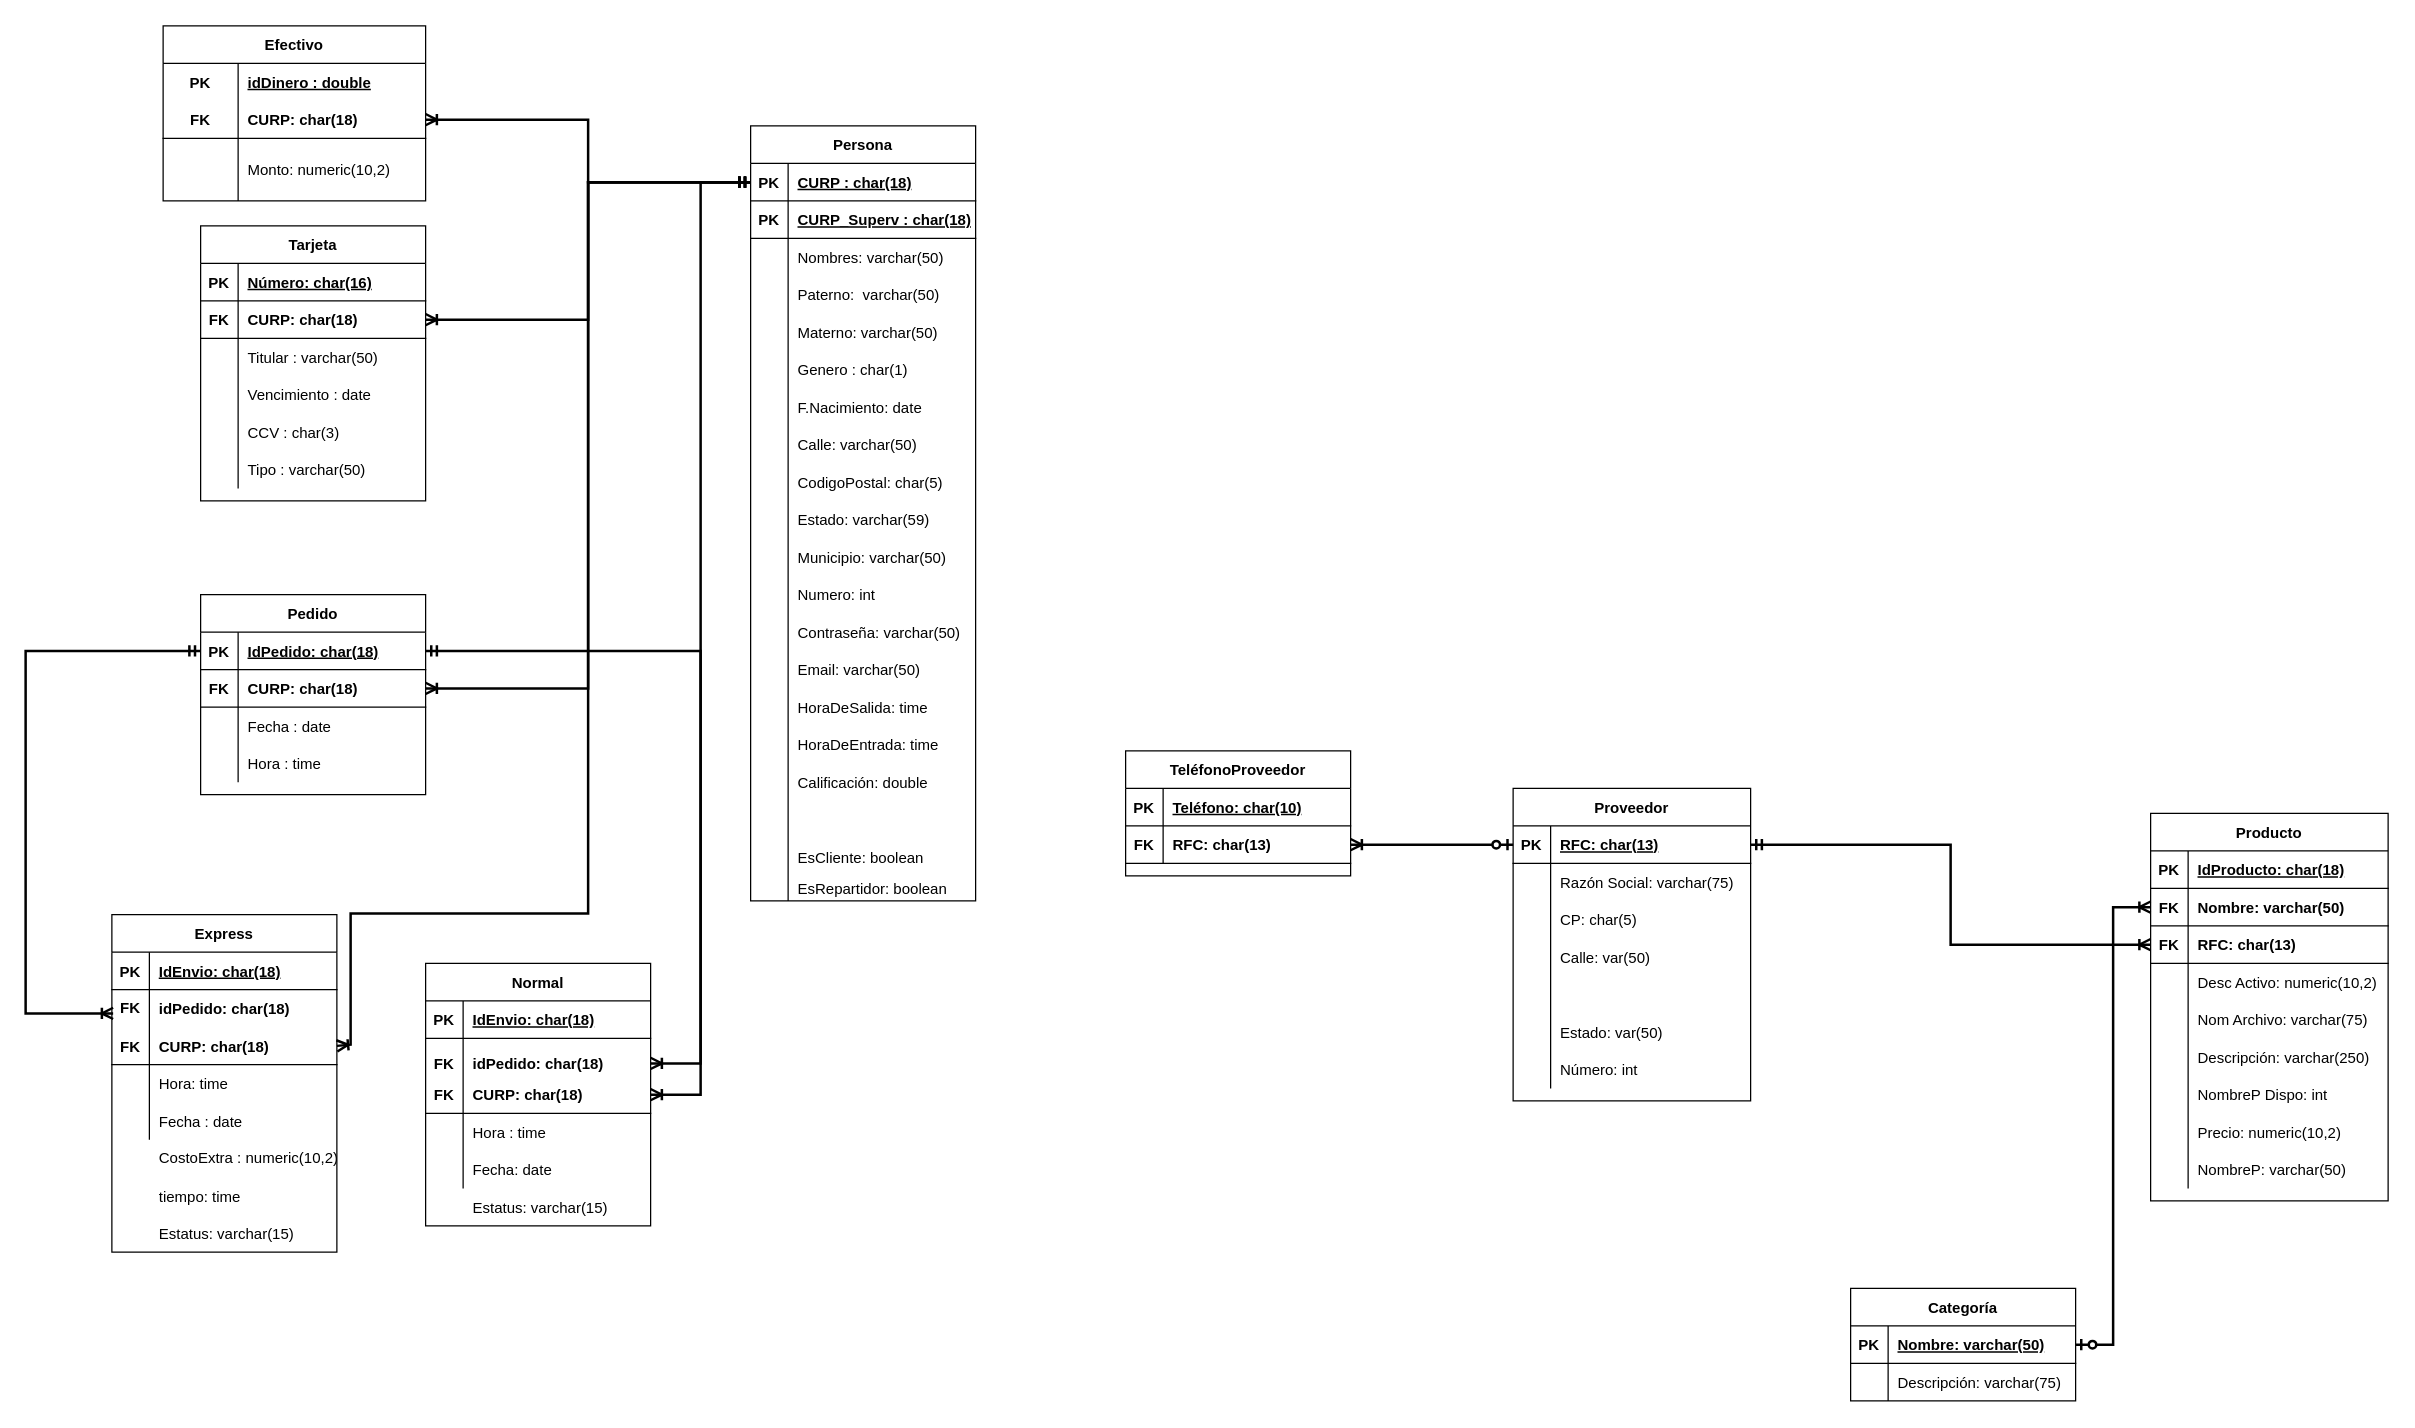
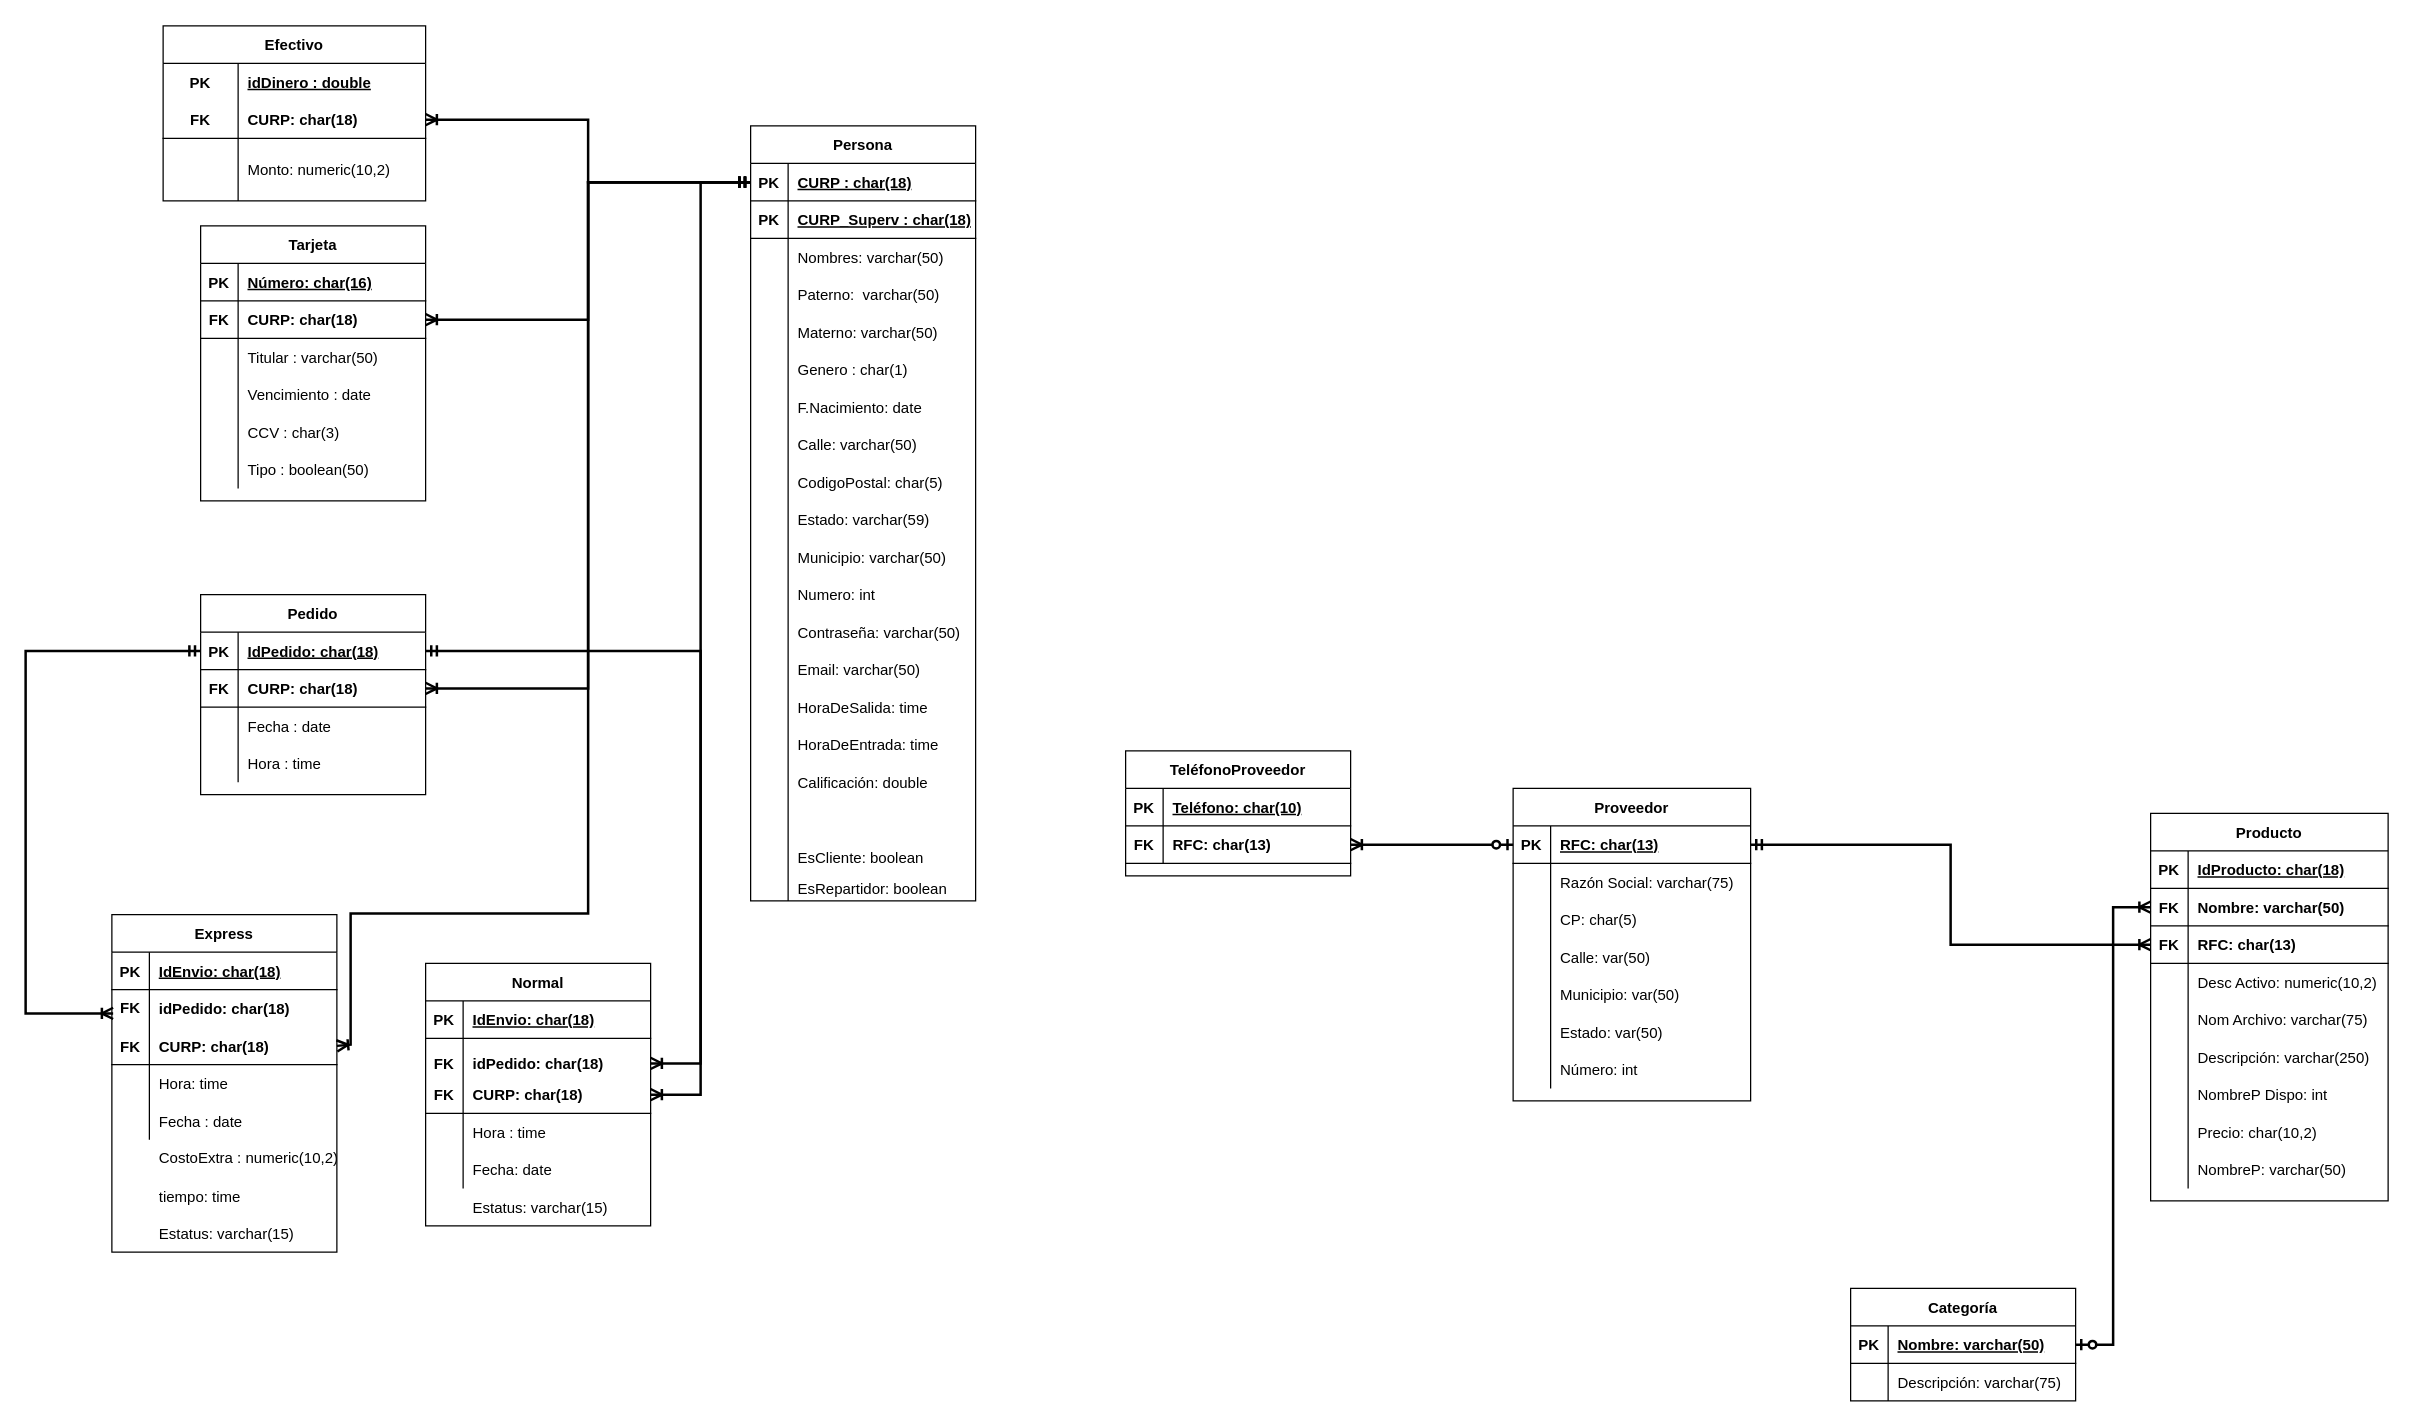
(315, 470) -> (313, 470)
none -> (1651, 994)
(2276, 1133) -> (2265, 1133)
